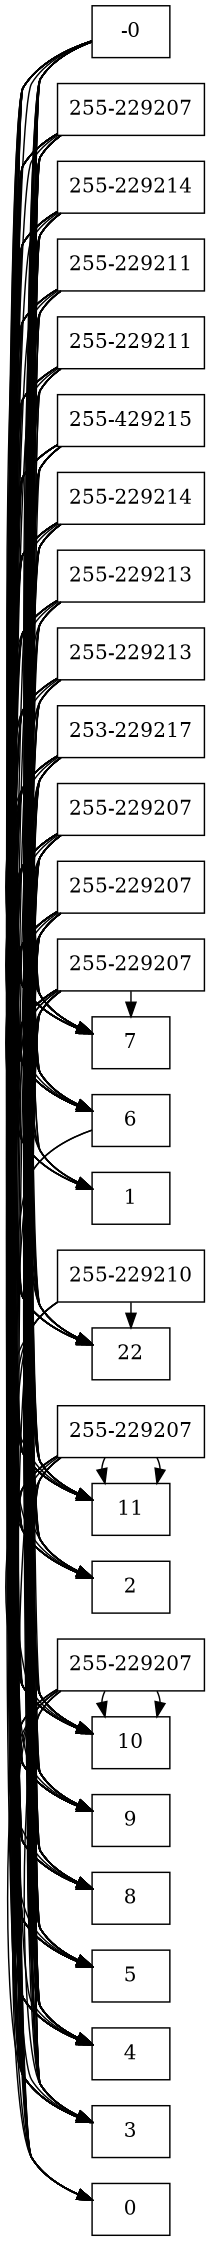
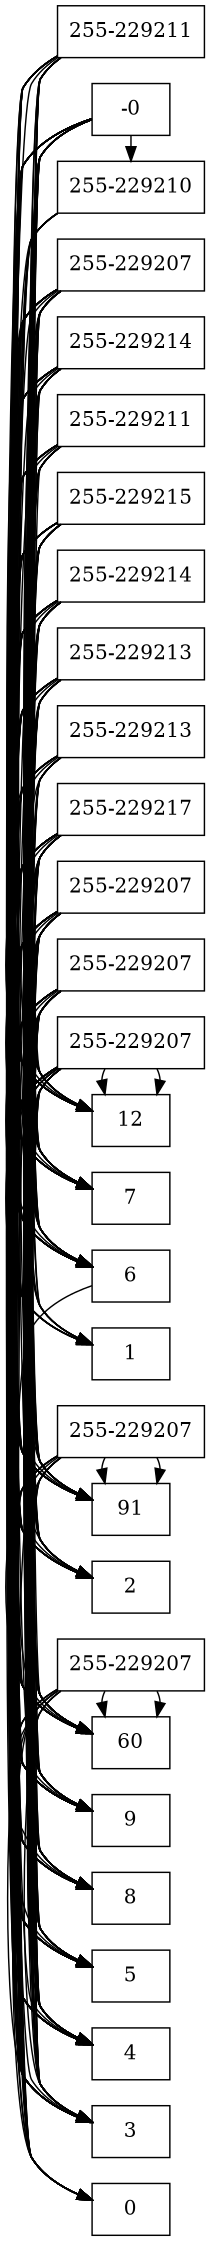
(131, 421) -> (131, 498)
(131, 732) -> (131, 809)
(9, 1113) -> (131, 141)
(131, 1354) -> (131, 1121)
(131, 1509) -> (131, 1509)
(12, 1619) -> (12, 1171)
(131, 1743) -> (131, 1743)
